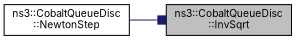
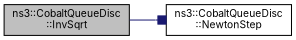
(143, 20) -> (143, 20)
